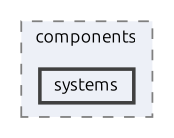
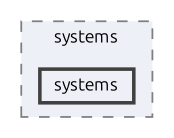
(87, 38) -> (87, 38)
